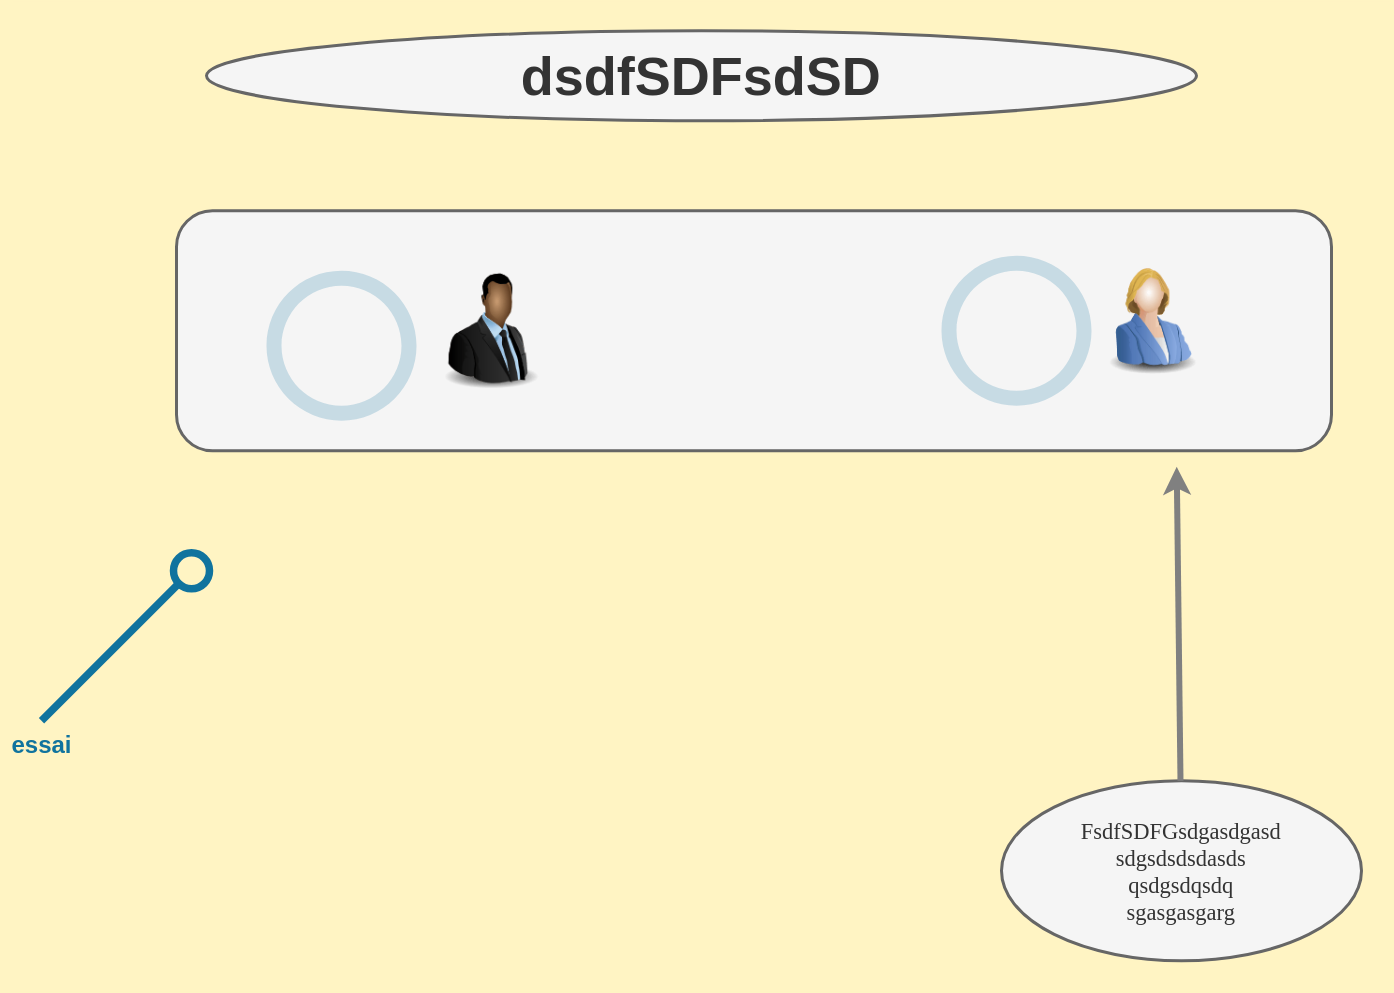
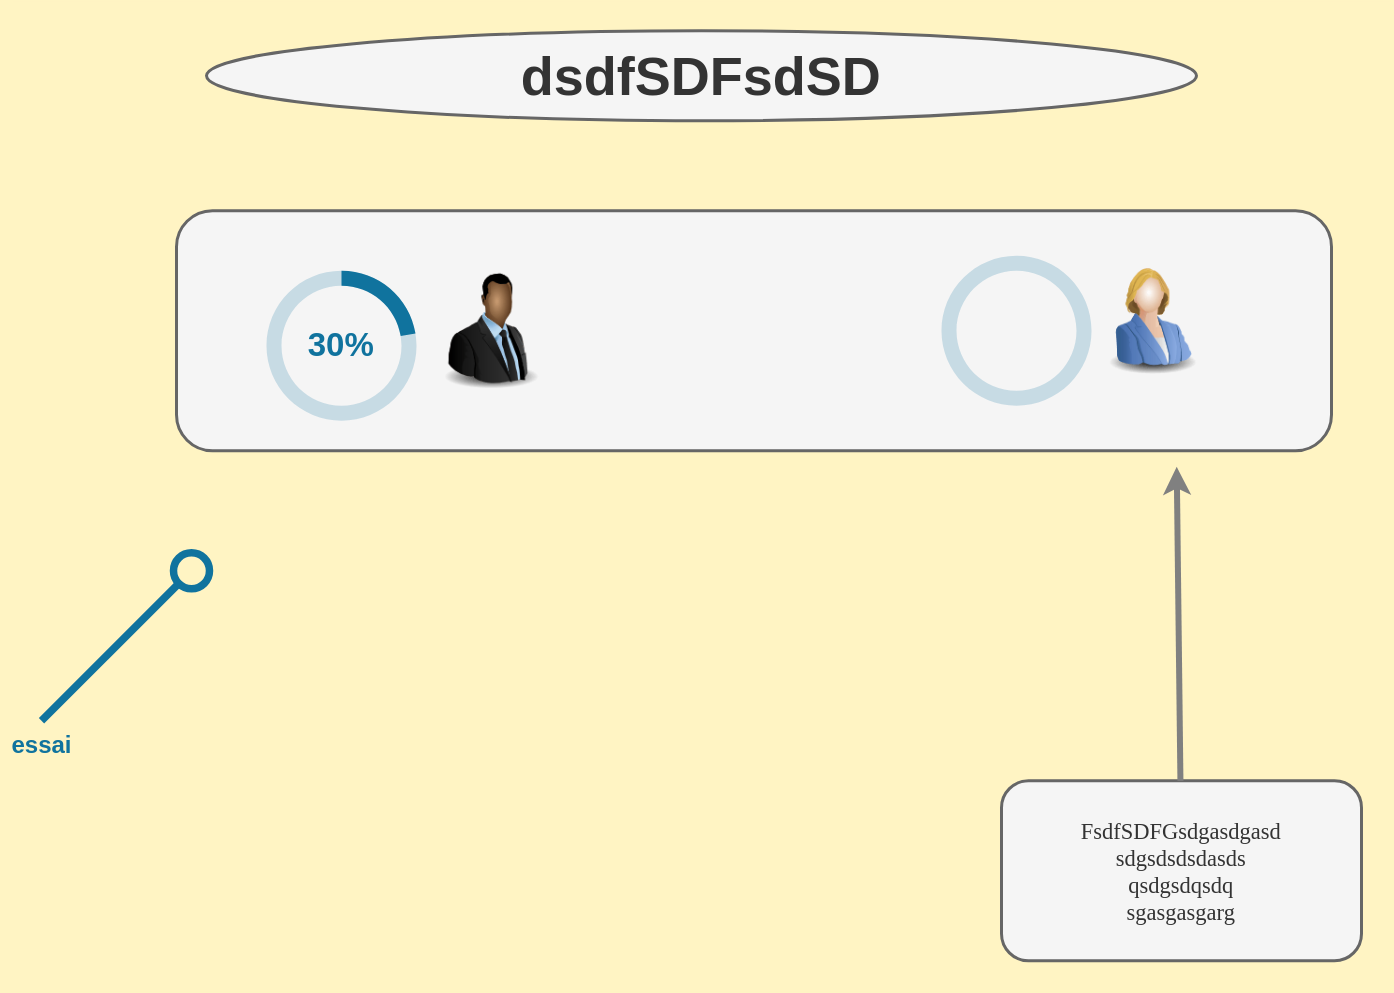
none -> (341, 346)
(1181, 871) -> (1181, 871)
